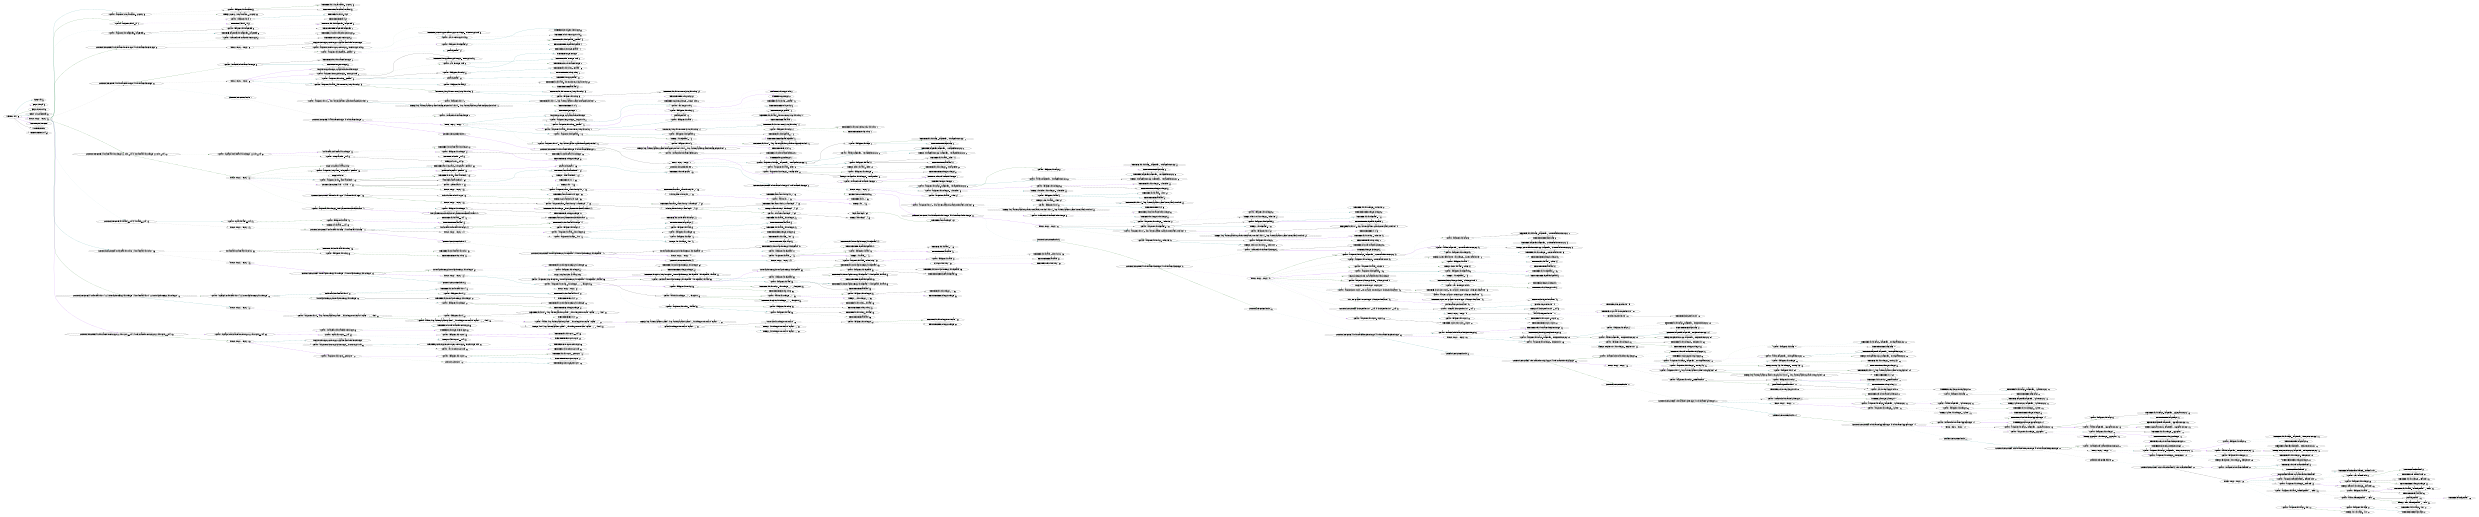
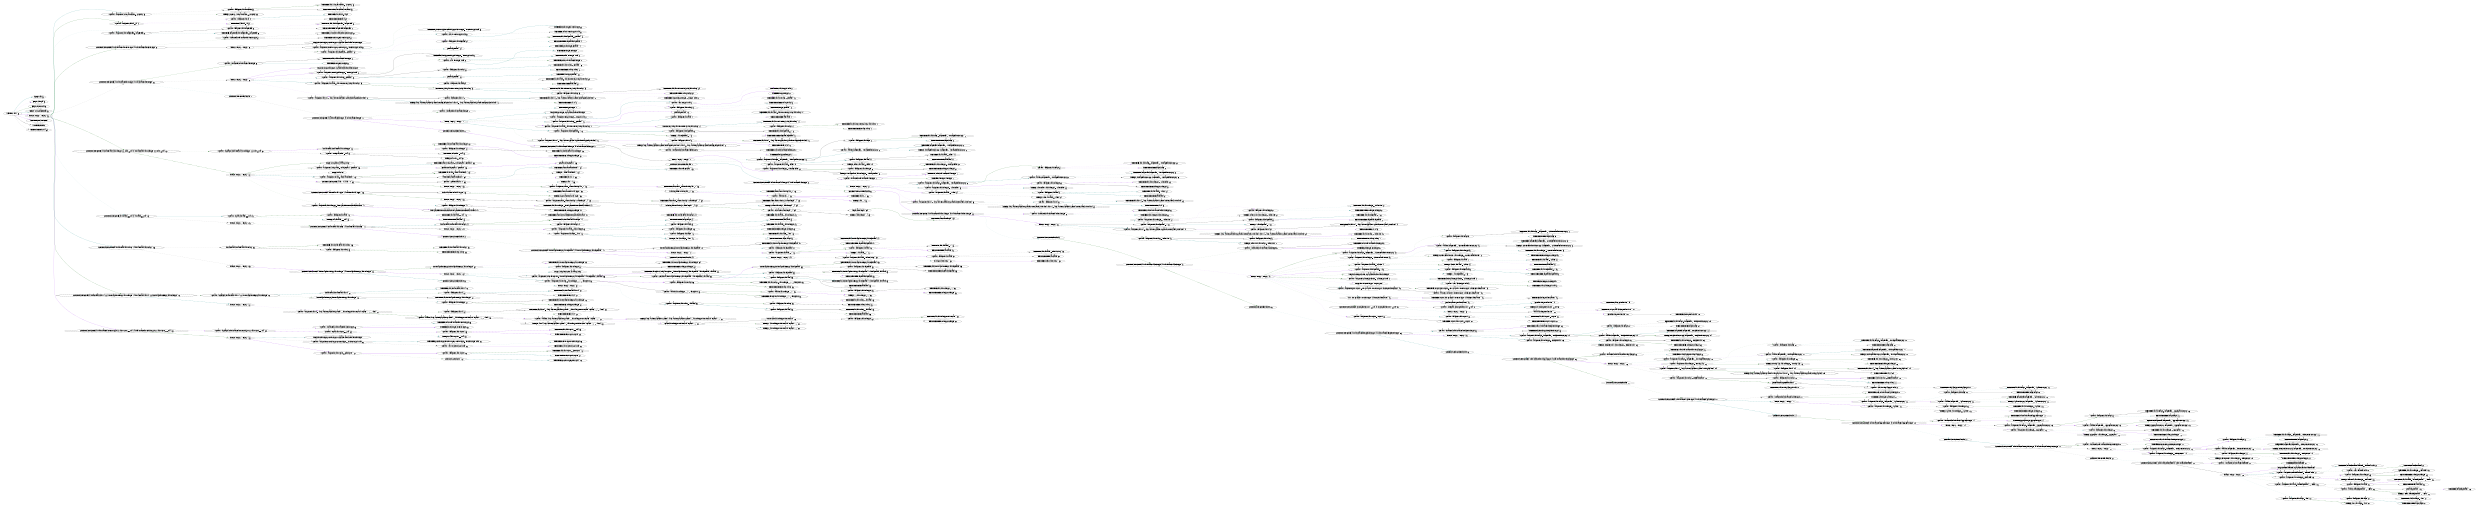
(2296, 465) -> none
(2414, 475) -> none
